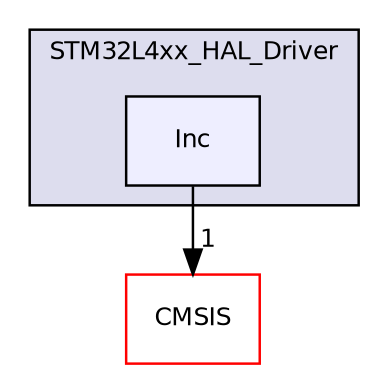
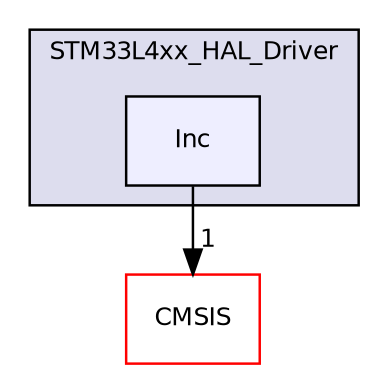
(194, 53) -> (194, 53)
